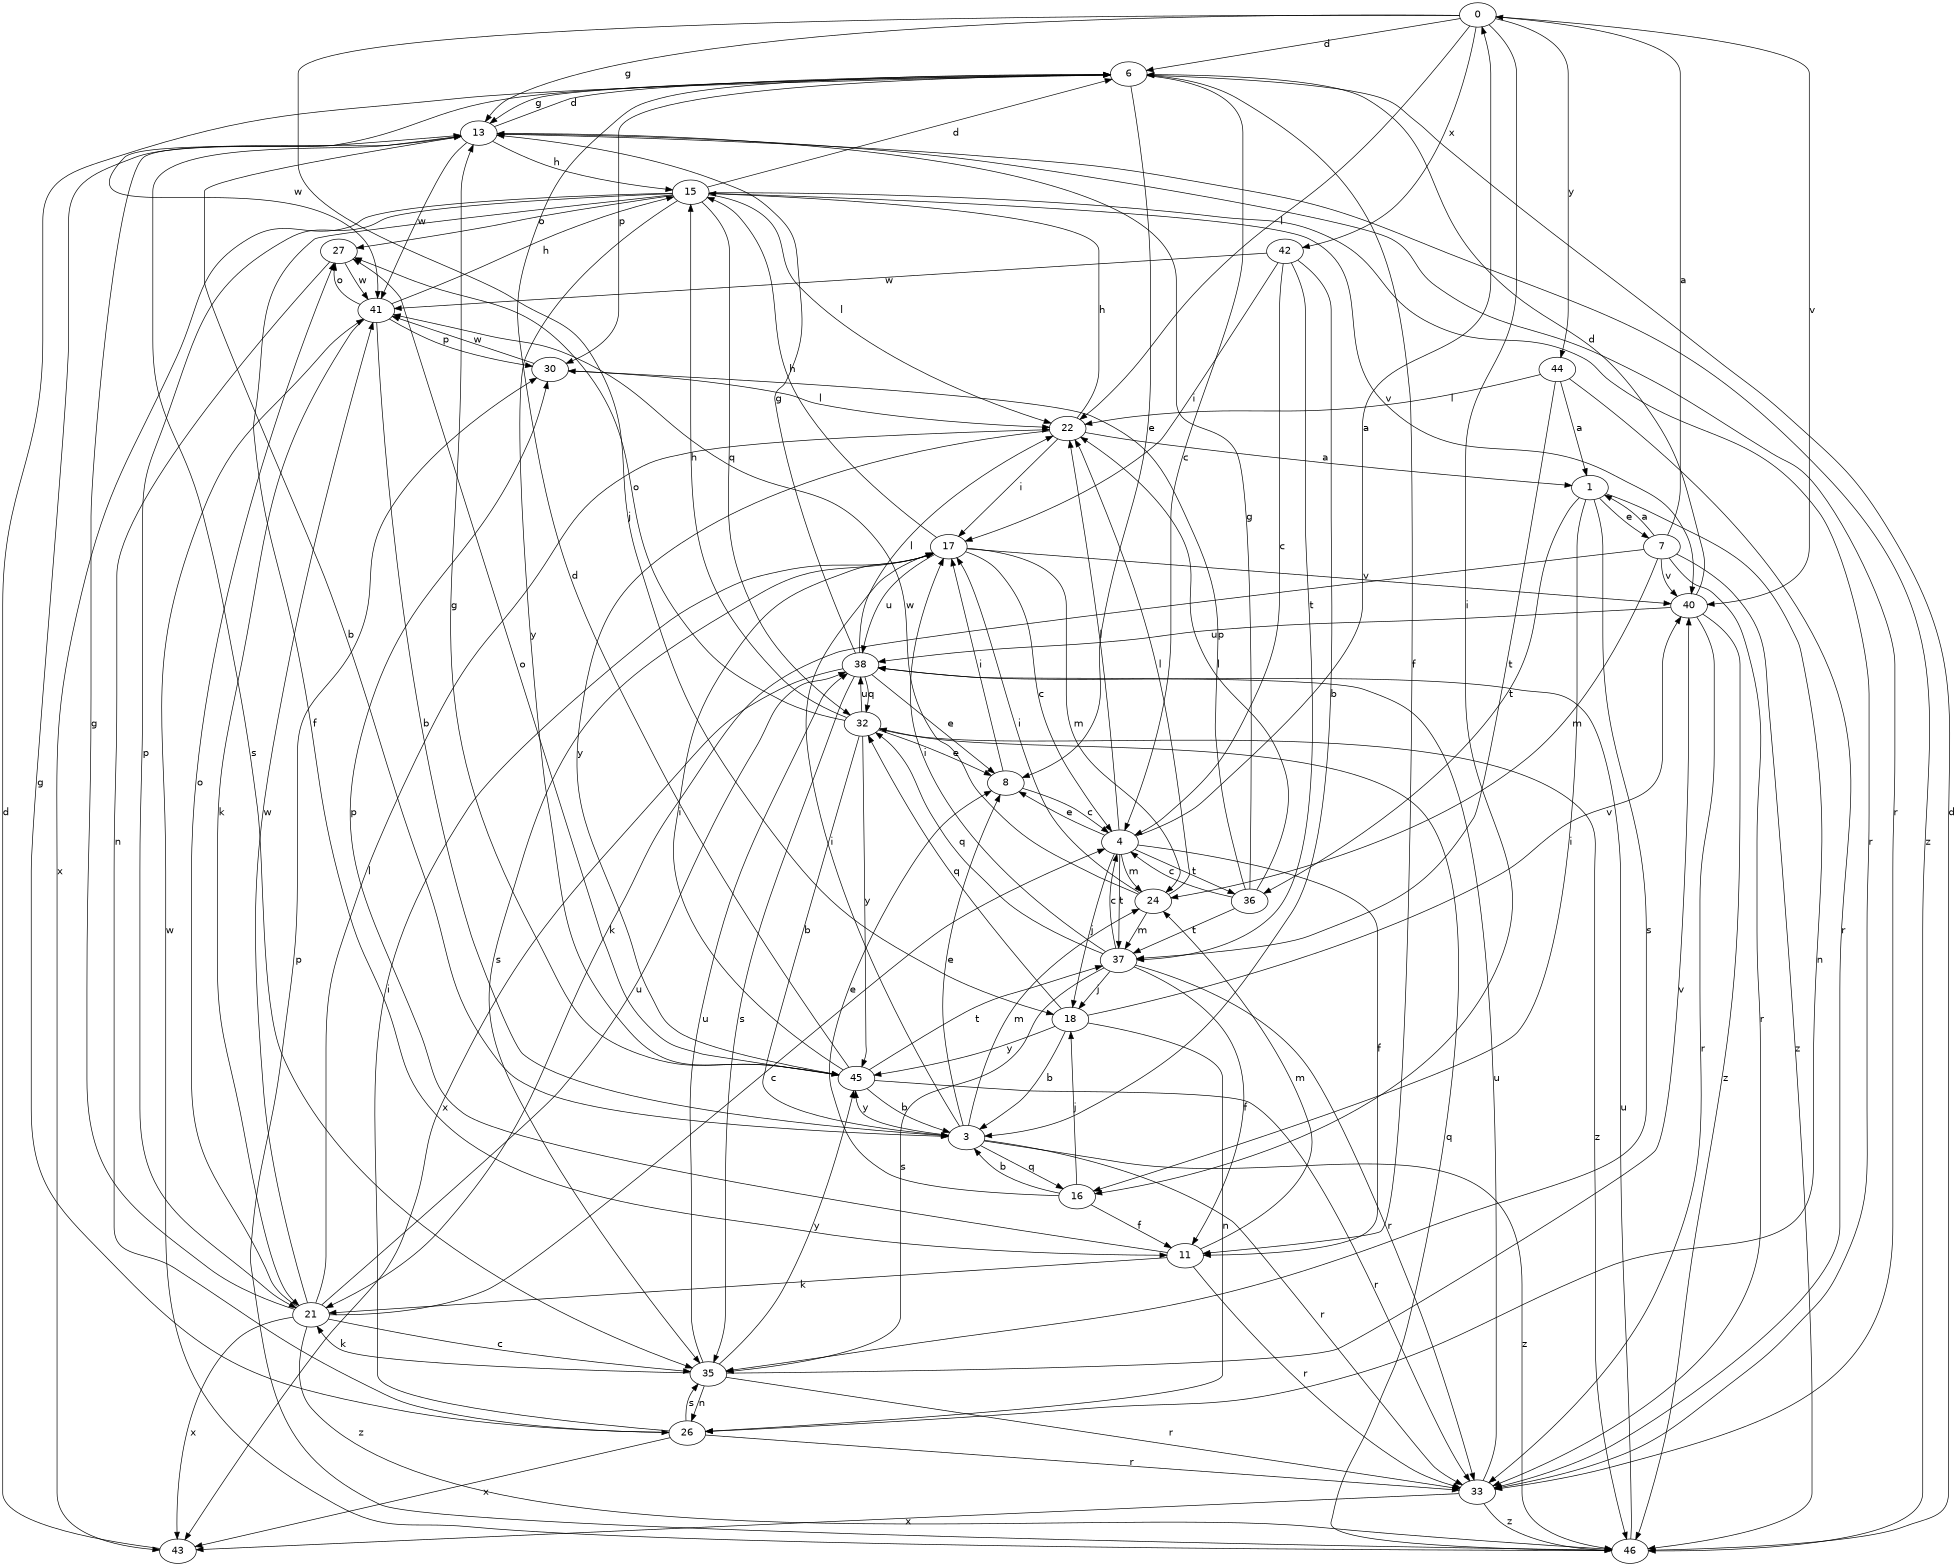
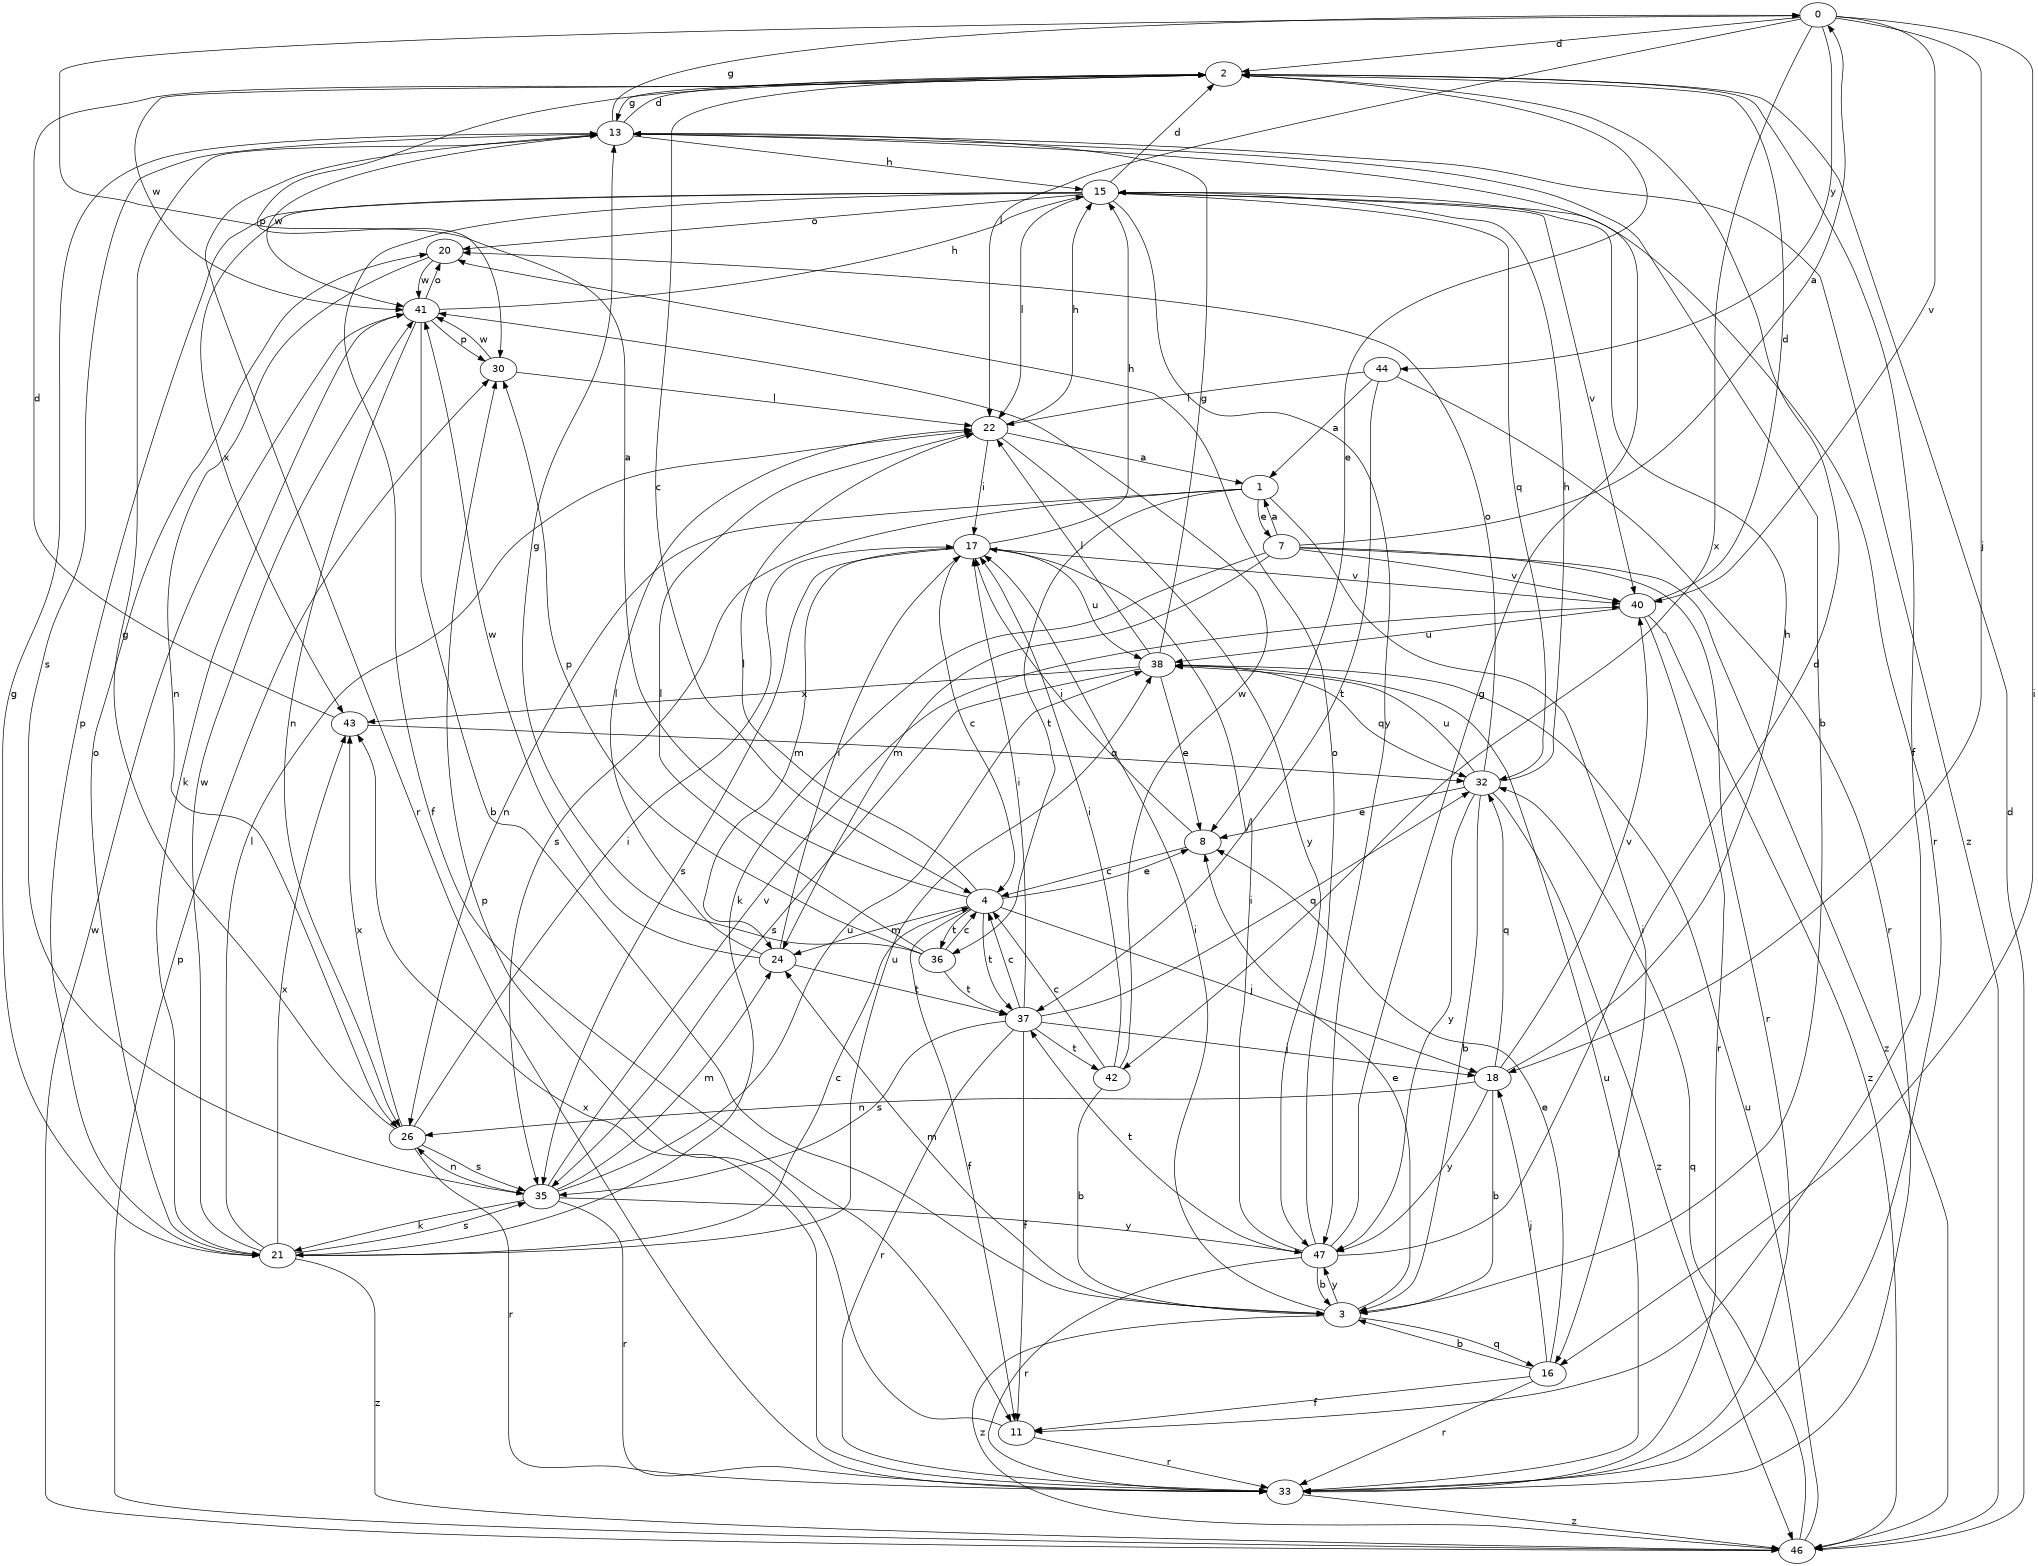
(967, 26) -> (1099, 28)
(1129, 74) -> (1224, 74)
(339, 251) -> (445, 251)
none -> (1666, 481)
(1311, 661) -> (1064, 1048)
none -> (289, 721)
none -> (913, 748)
(1142, 931) -> (917, 990)
(856, 1079) -> (1320, 1256)
(1296, 1090) -> (671, 1104)
(1250, 1240) -> (1420, 1432)
(751, 1285) -> none
(500, 1344) -> (466, 1226)
